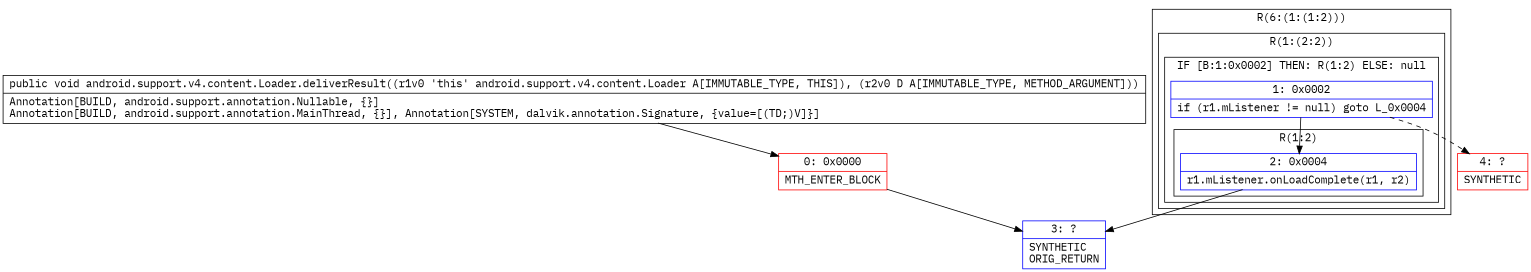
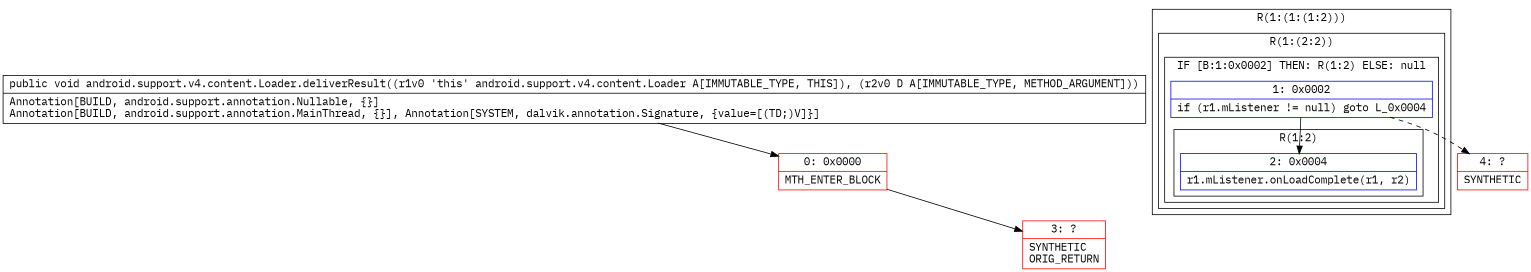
(1302, 18) -> (1302, 18)
(1149, 218) -> none
(1064, 245) -> (1064, 245)
